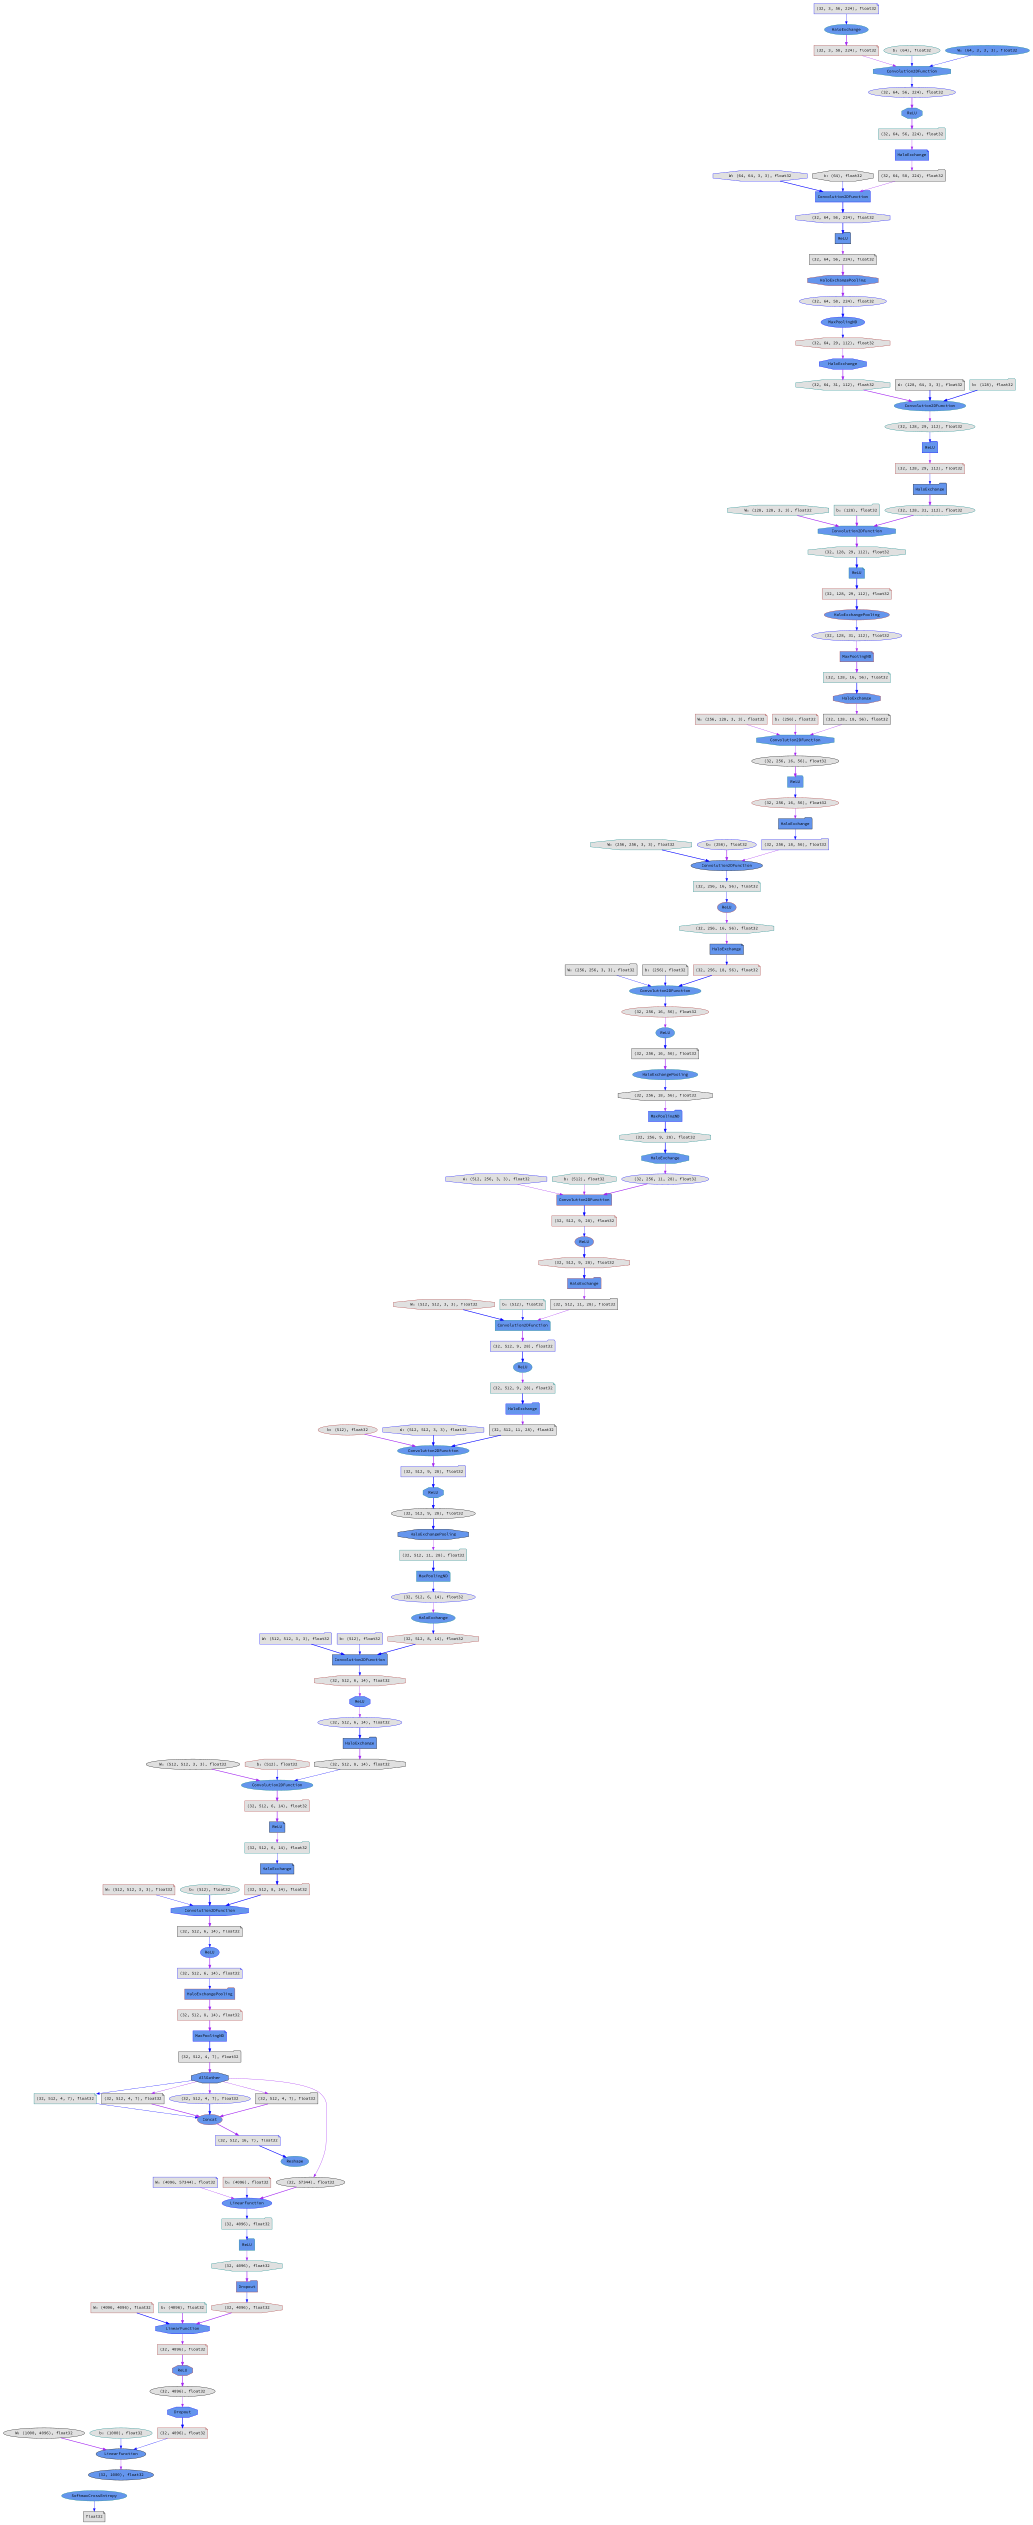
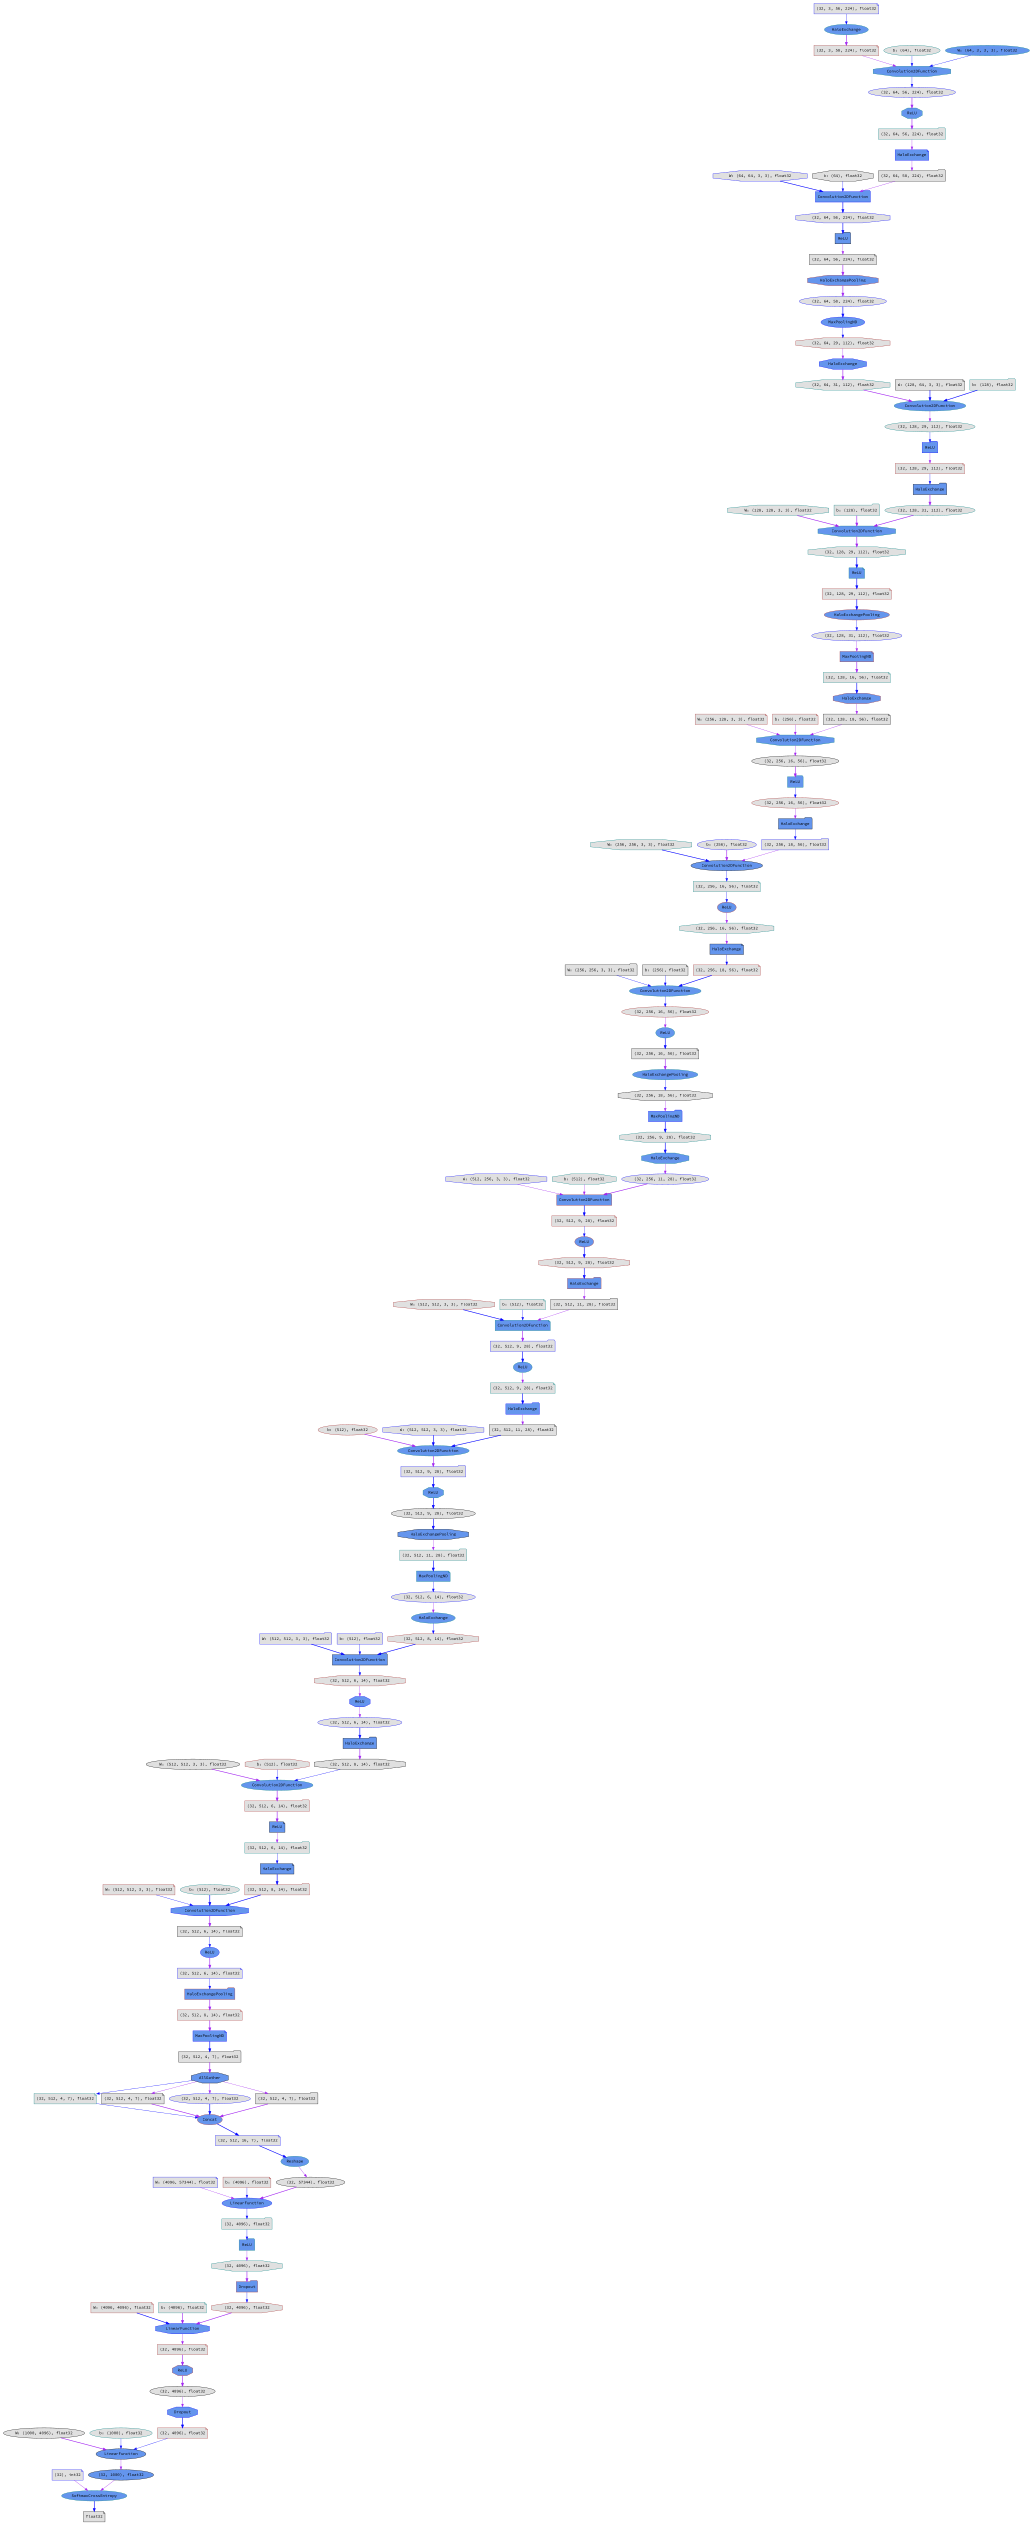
(316, 2091) -> (302, 2171)
(227, 2129) -> (227, 2129)
none -> (68, 2475)
none -> (109, 2484)
(94, 2505) -> (94, 2505)
